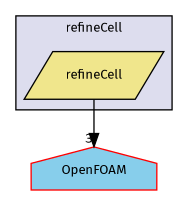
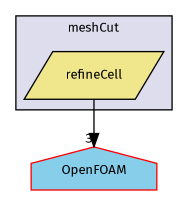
(94, 28) -> (94, 28)
